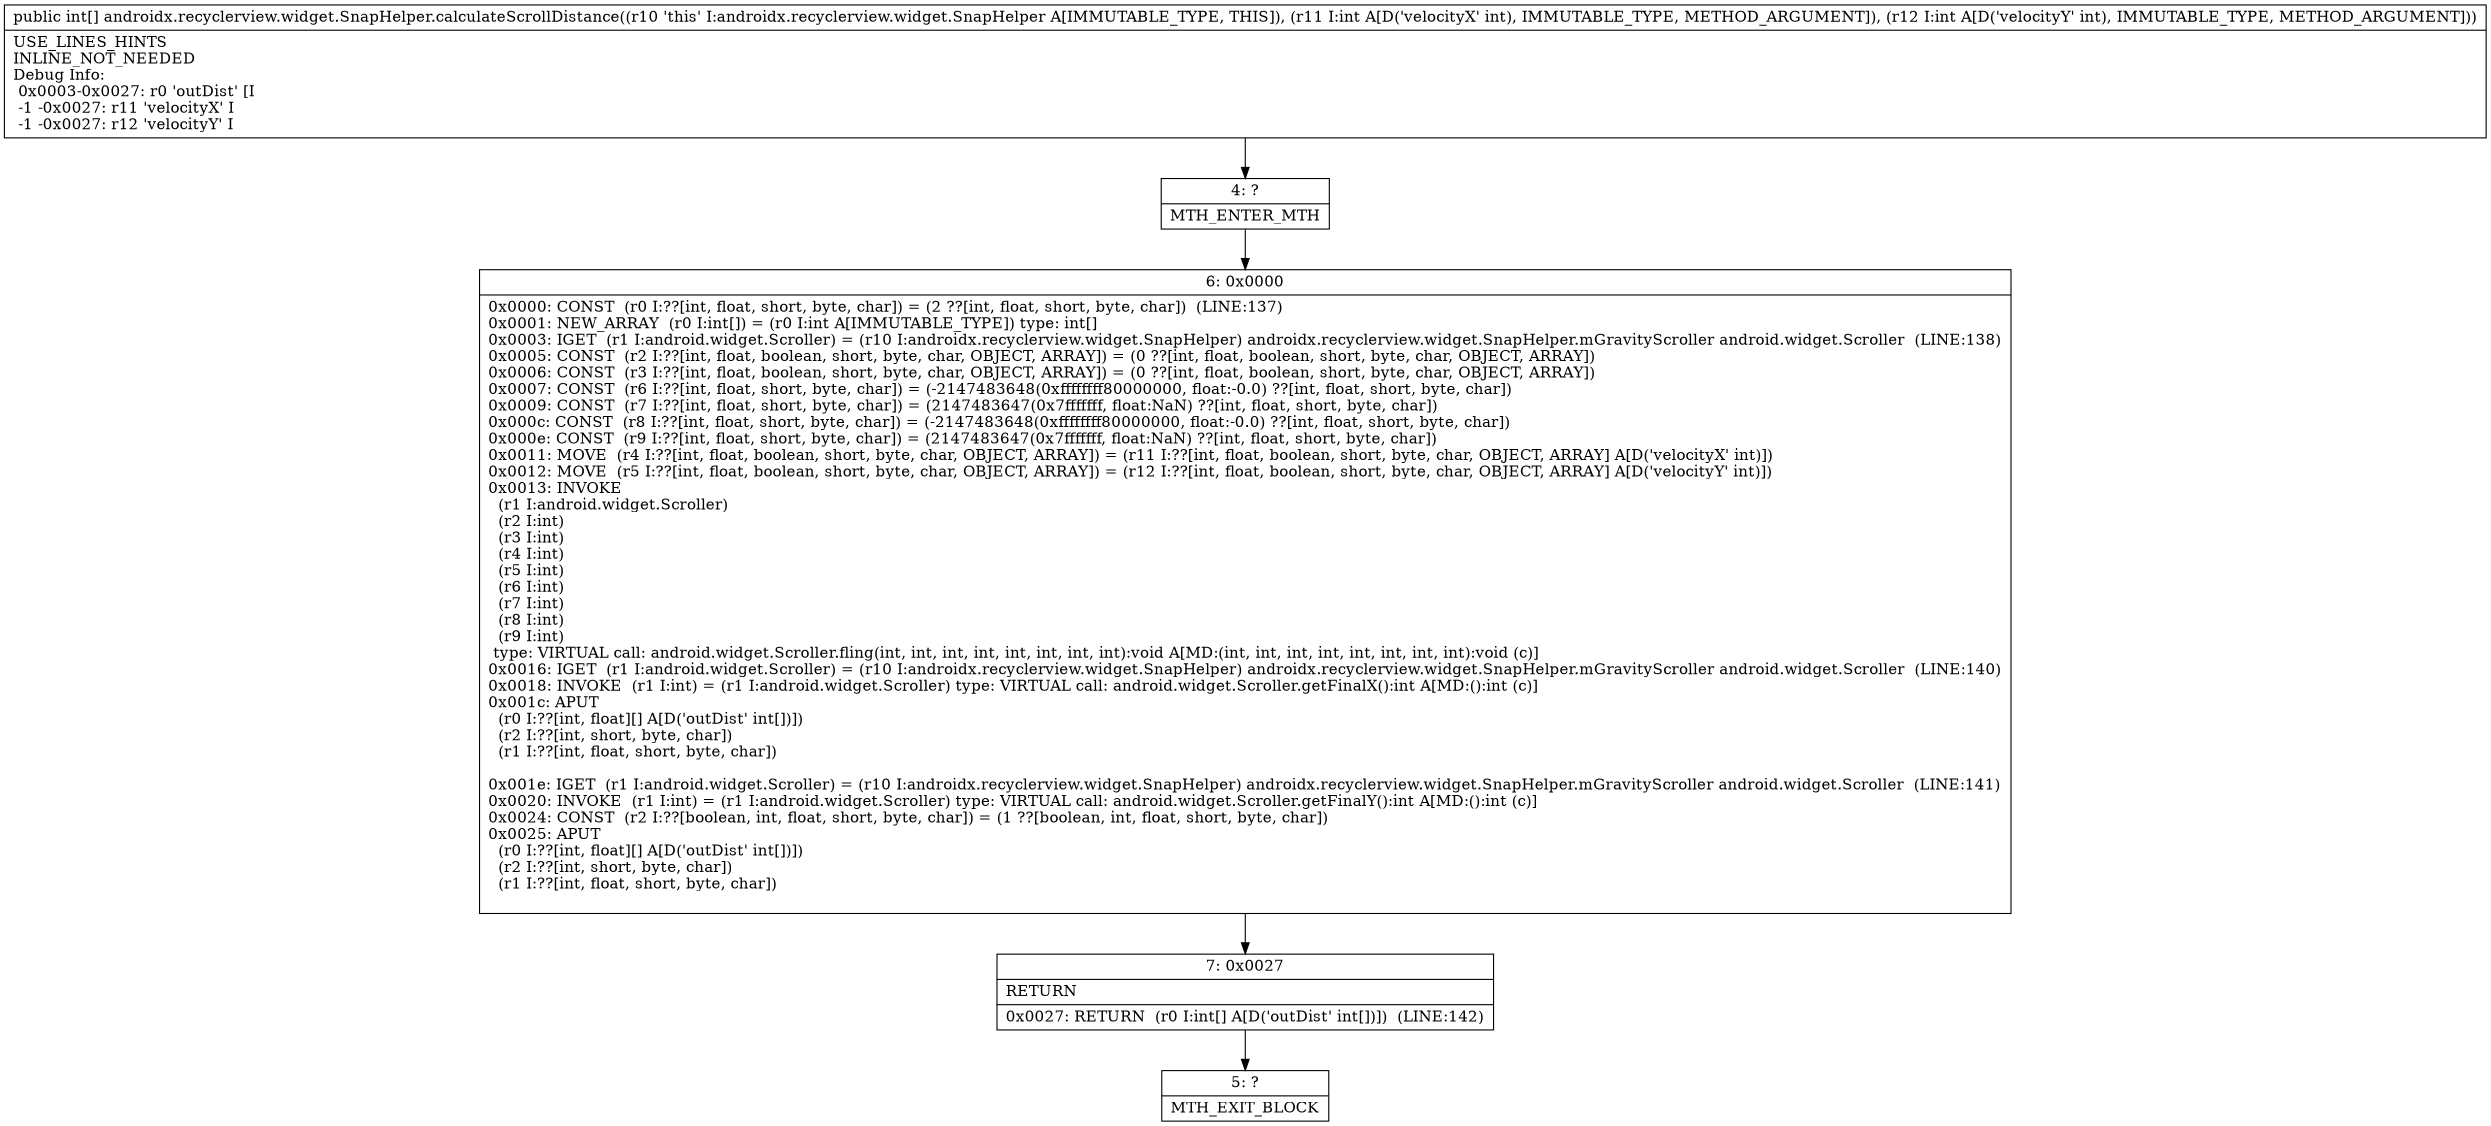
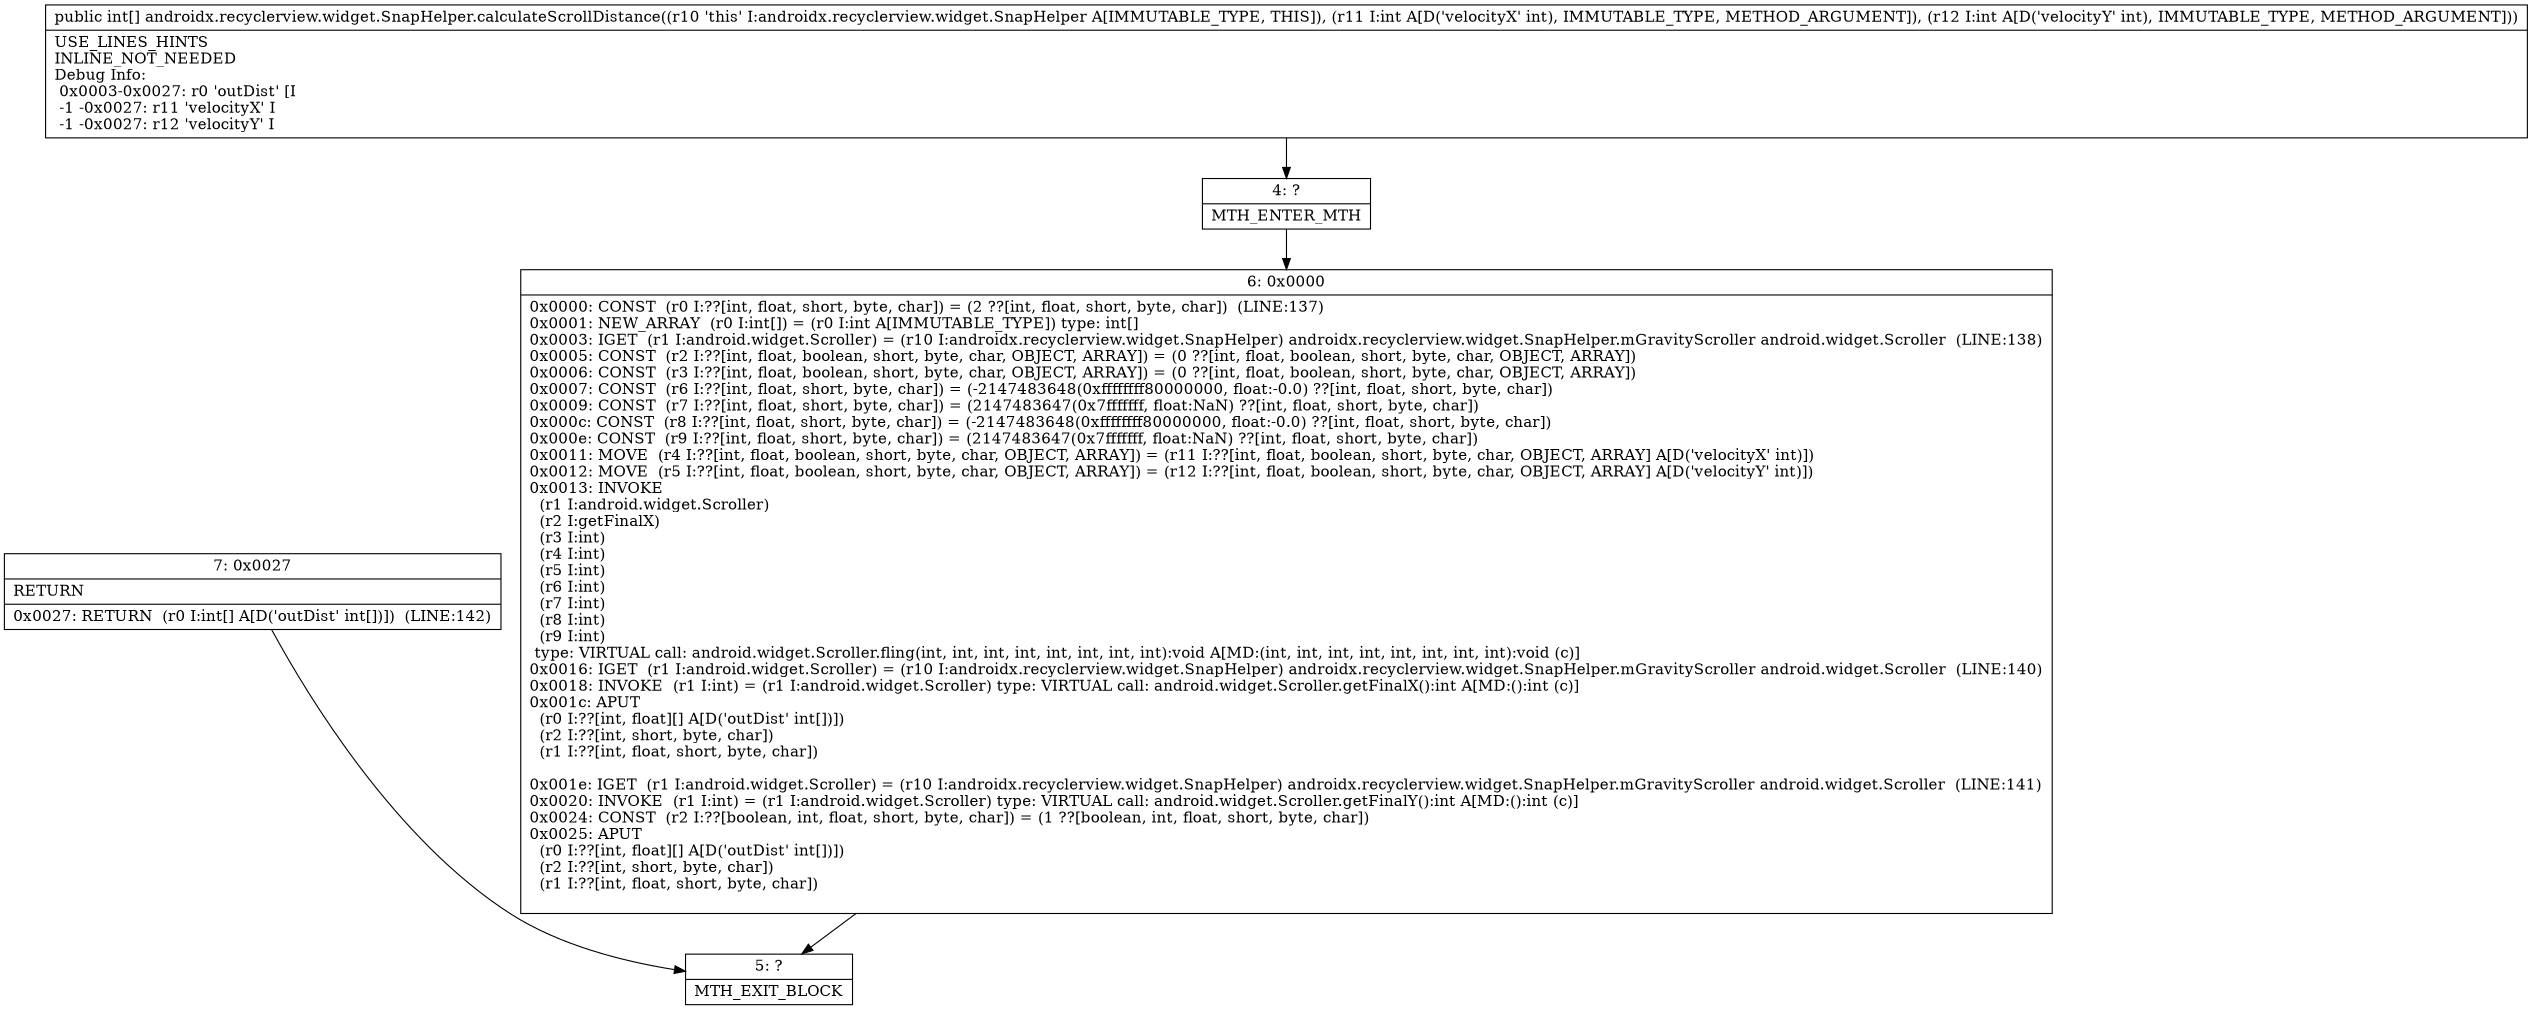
(527, 521) -> (595, 521)
(1245, 928) -> (833, 930)
